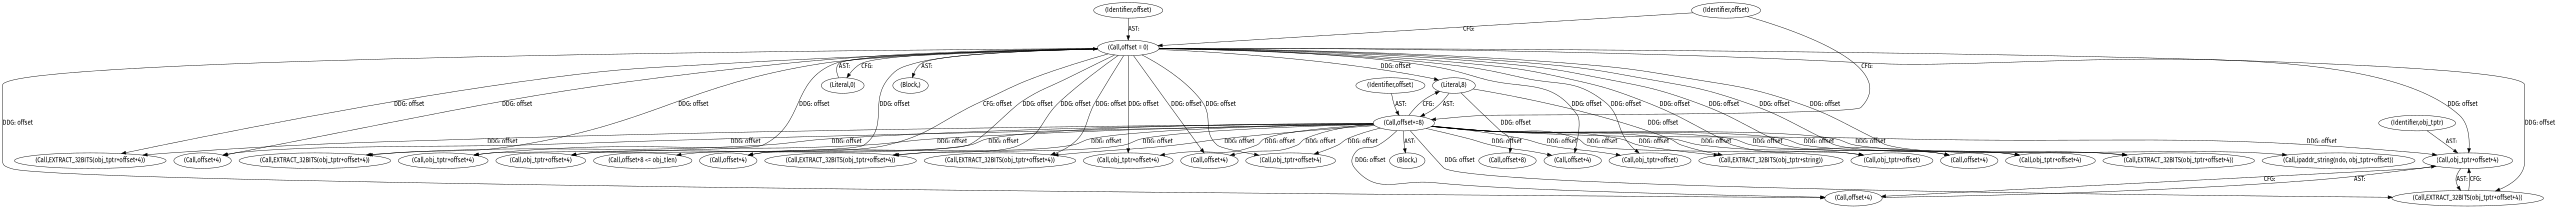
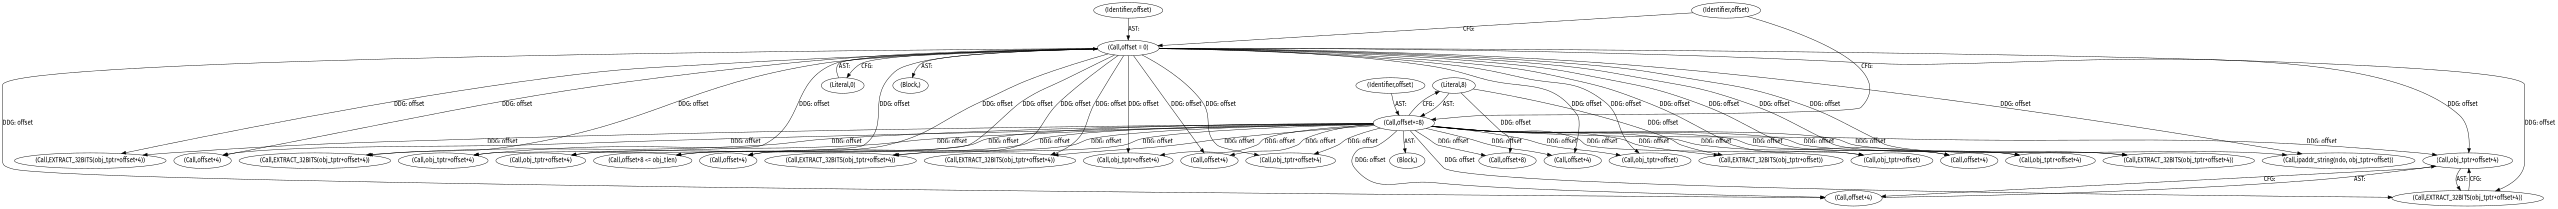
(1297, 59) -> (1731, 74)
(998, 104) -> (998, 104)
(2417, 123) -> none
none -> (1044, 138)
none -> (1446, 147)
(1771, 161) -> (1771, 161)
